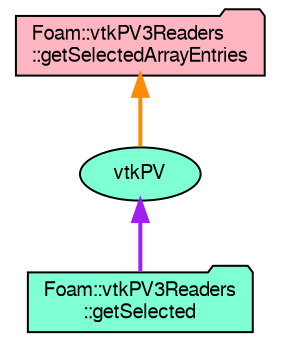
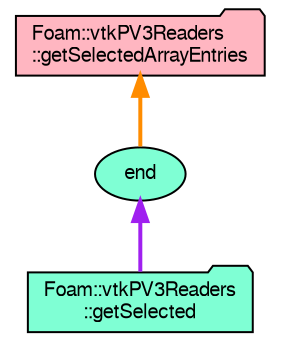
(140, 174) -> (140, 174)
